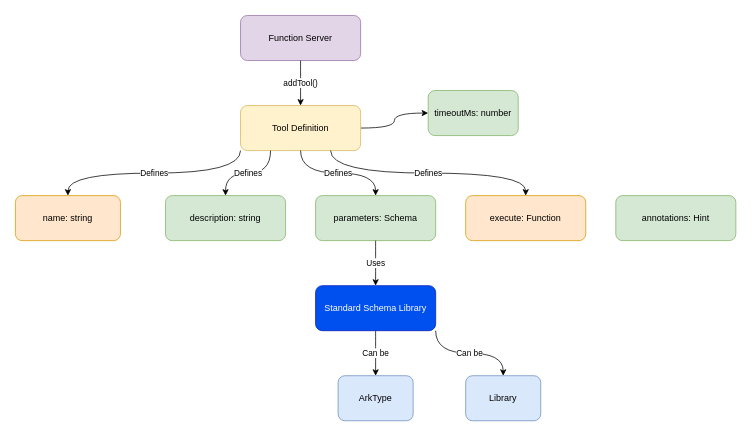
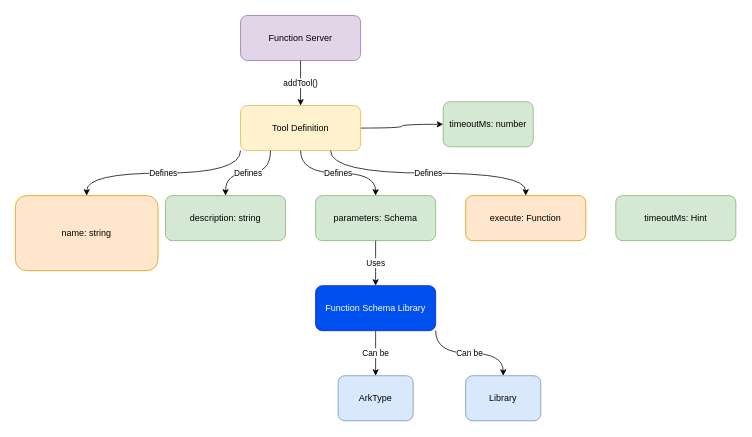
(473, 113) -> (488, 124)
(68, 218) -> (87, 233)
(675, 218) -> (675, 218)
(375, 308) -> (375, 308)
